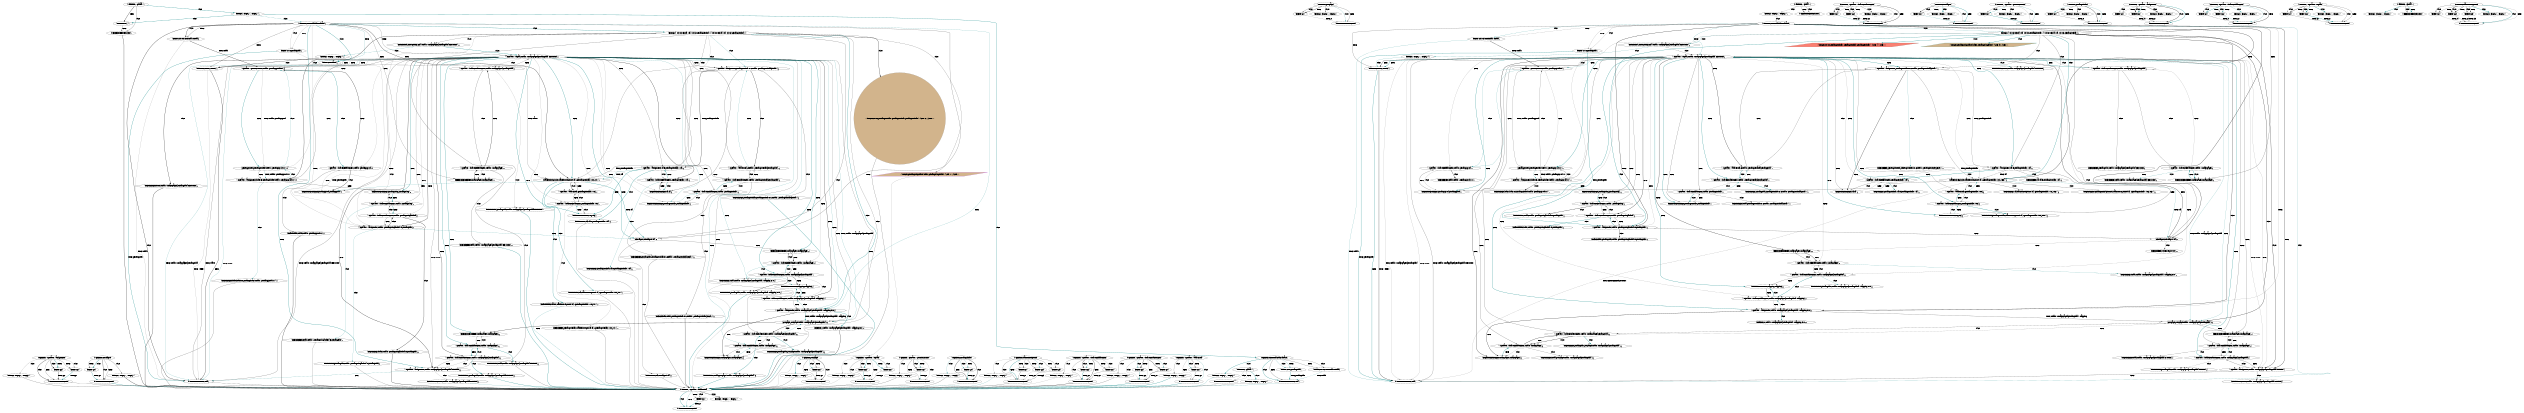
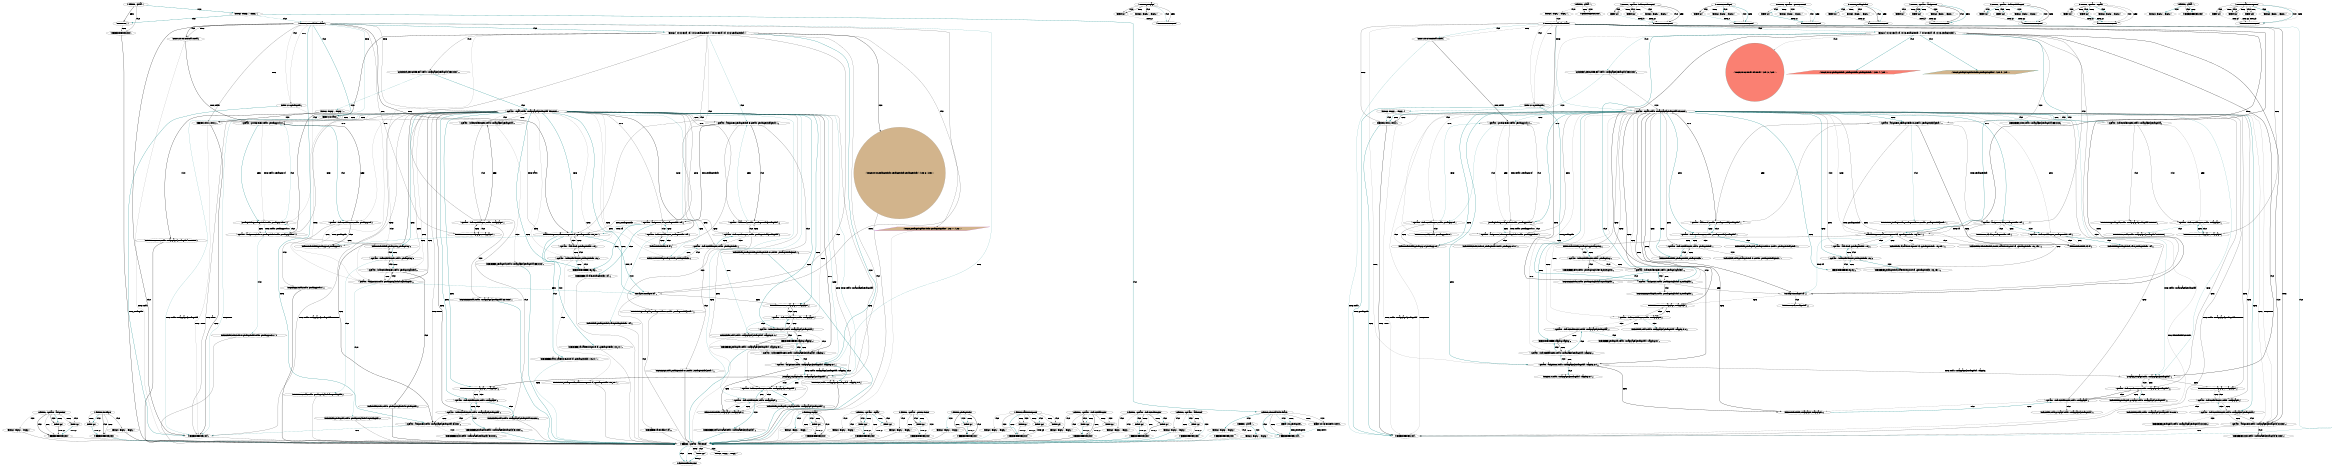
none -> (1755, 72)
